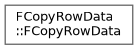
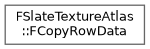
(69, 25) -> (75, 25)
